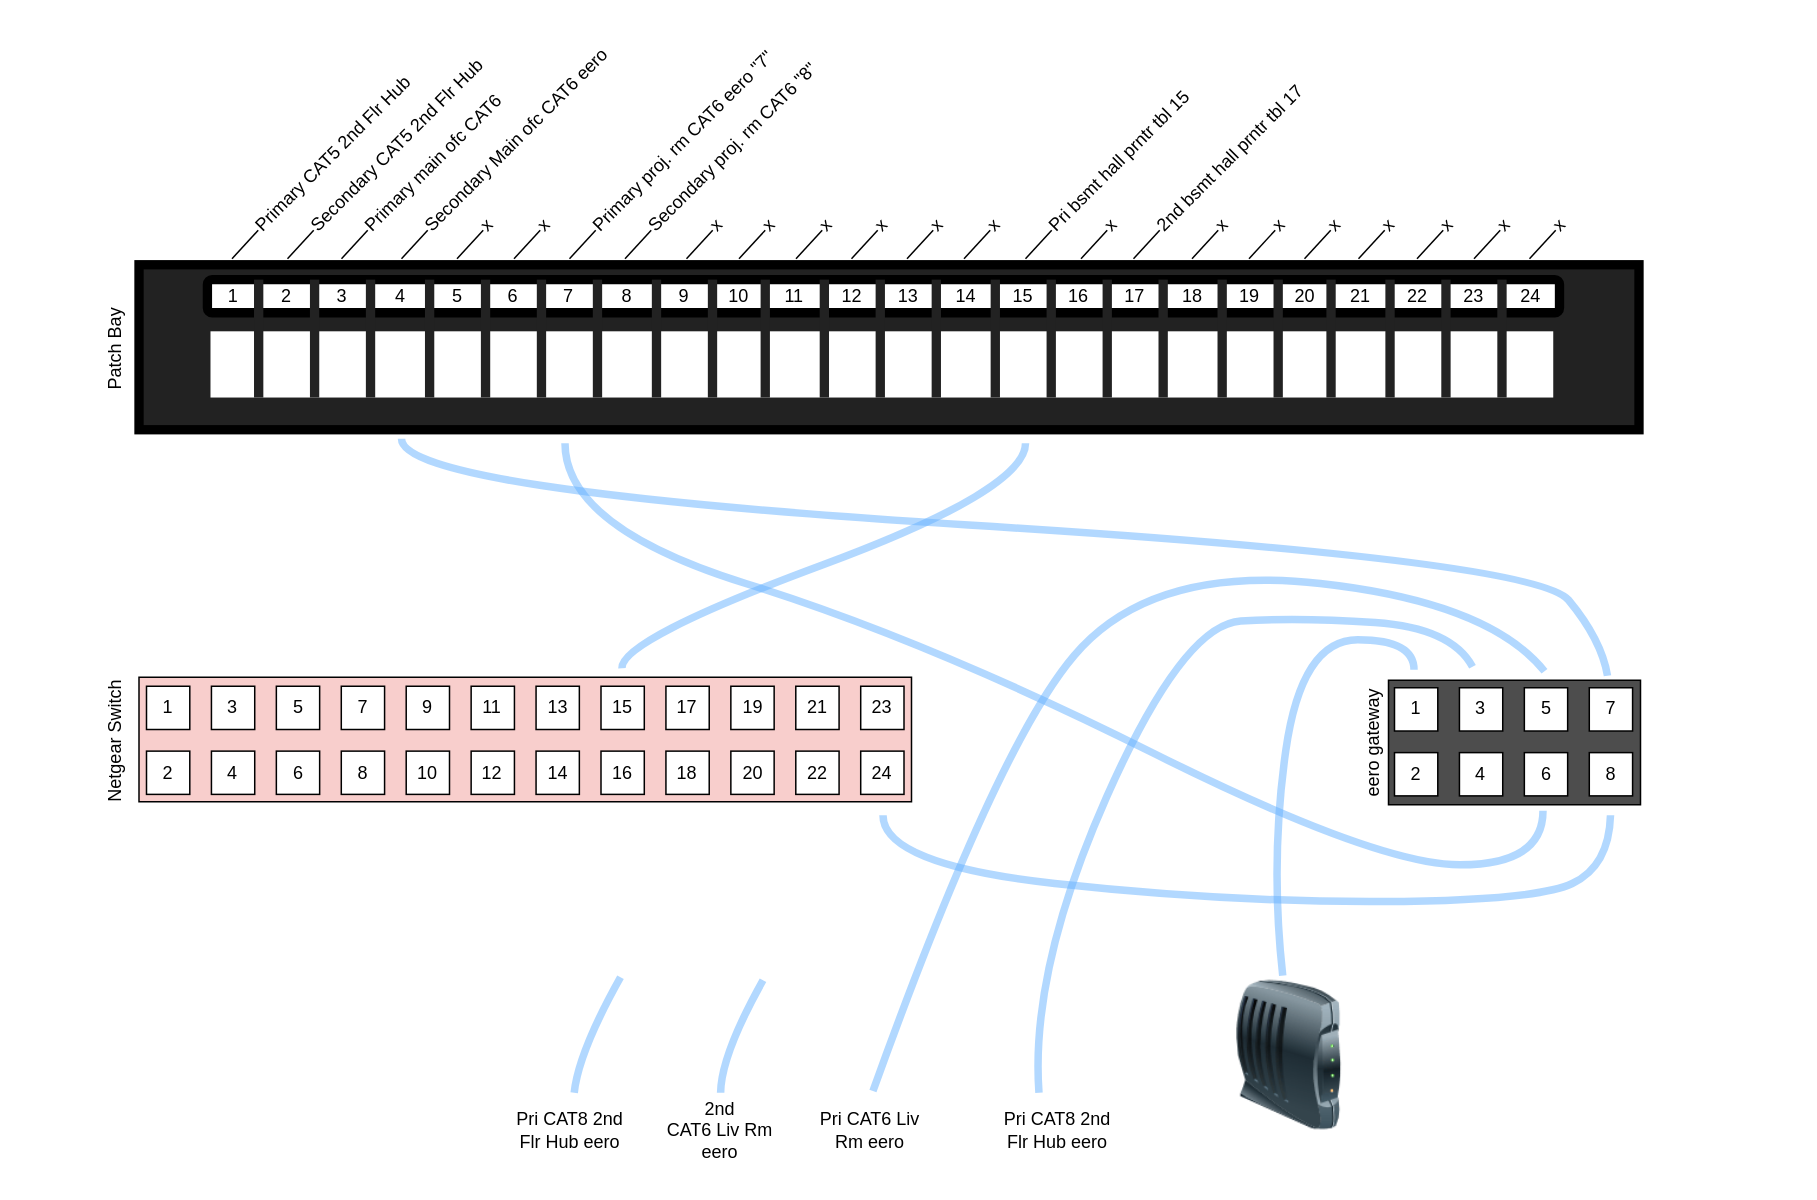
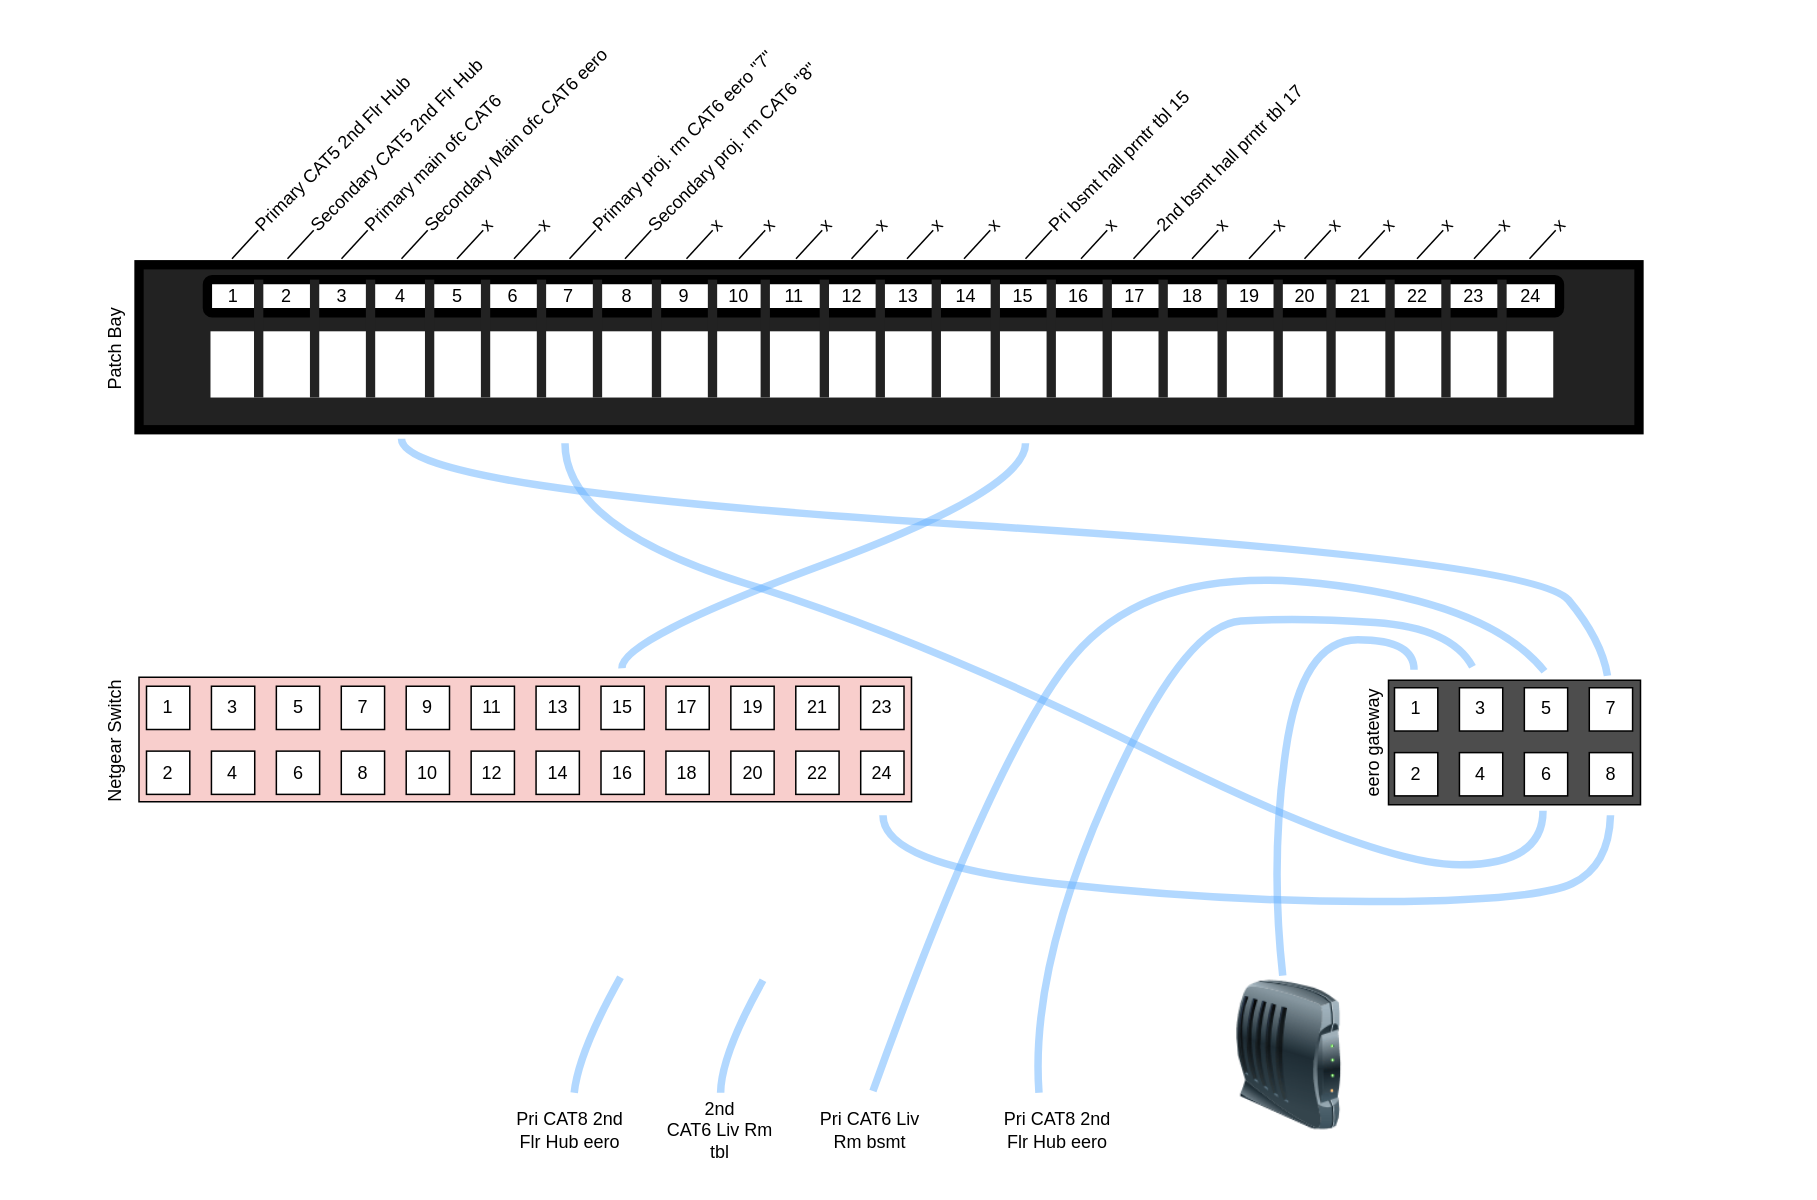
(720, 1130) -> (720, 1130)
(870, 1130) -> (870, 1130)
